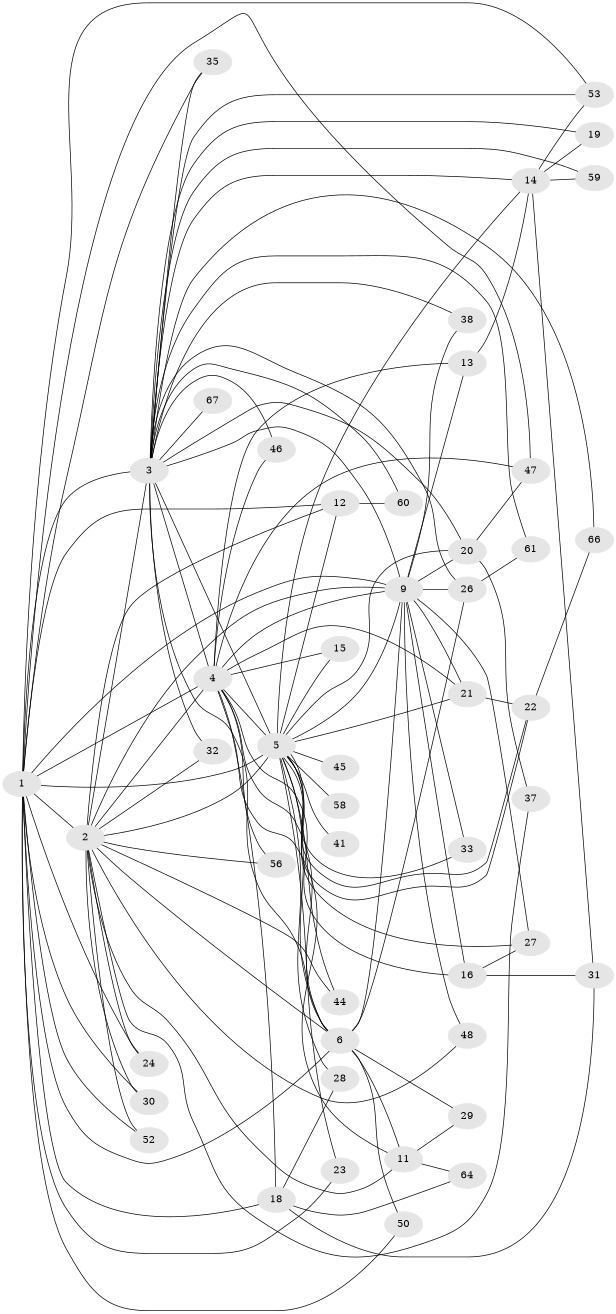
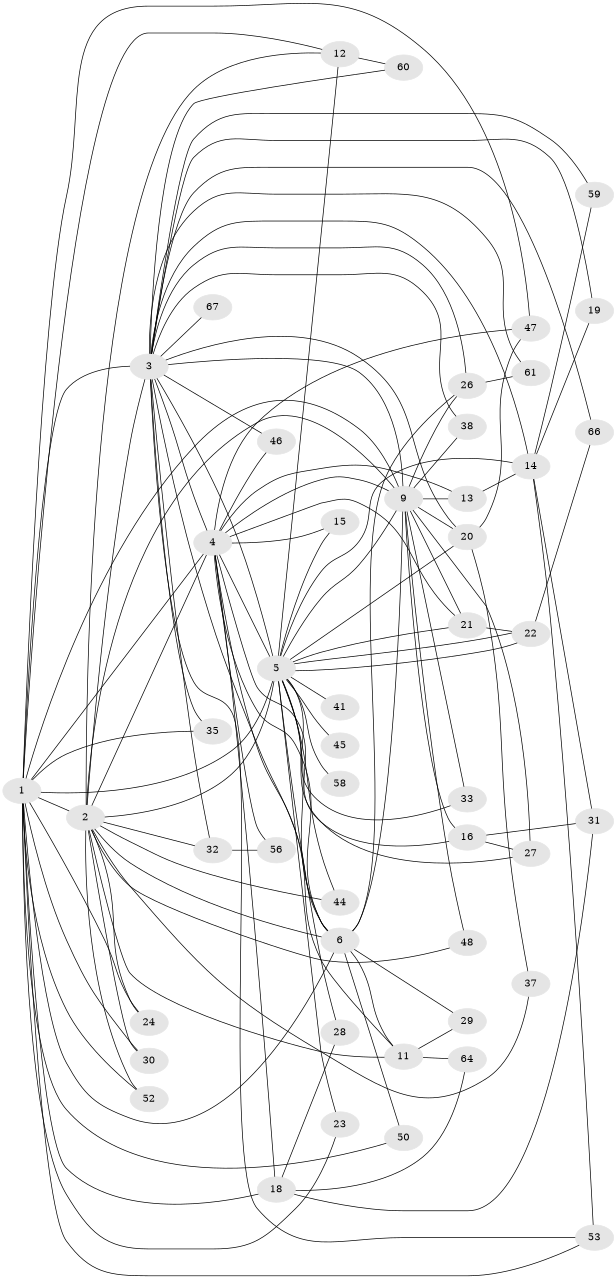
(180, 855) -> (245, 850)
